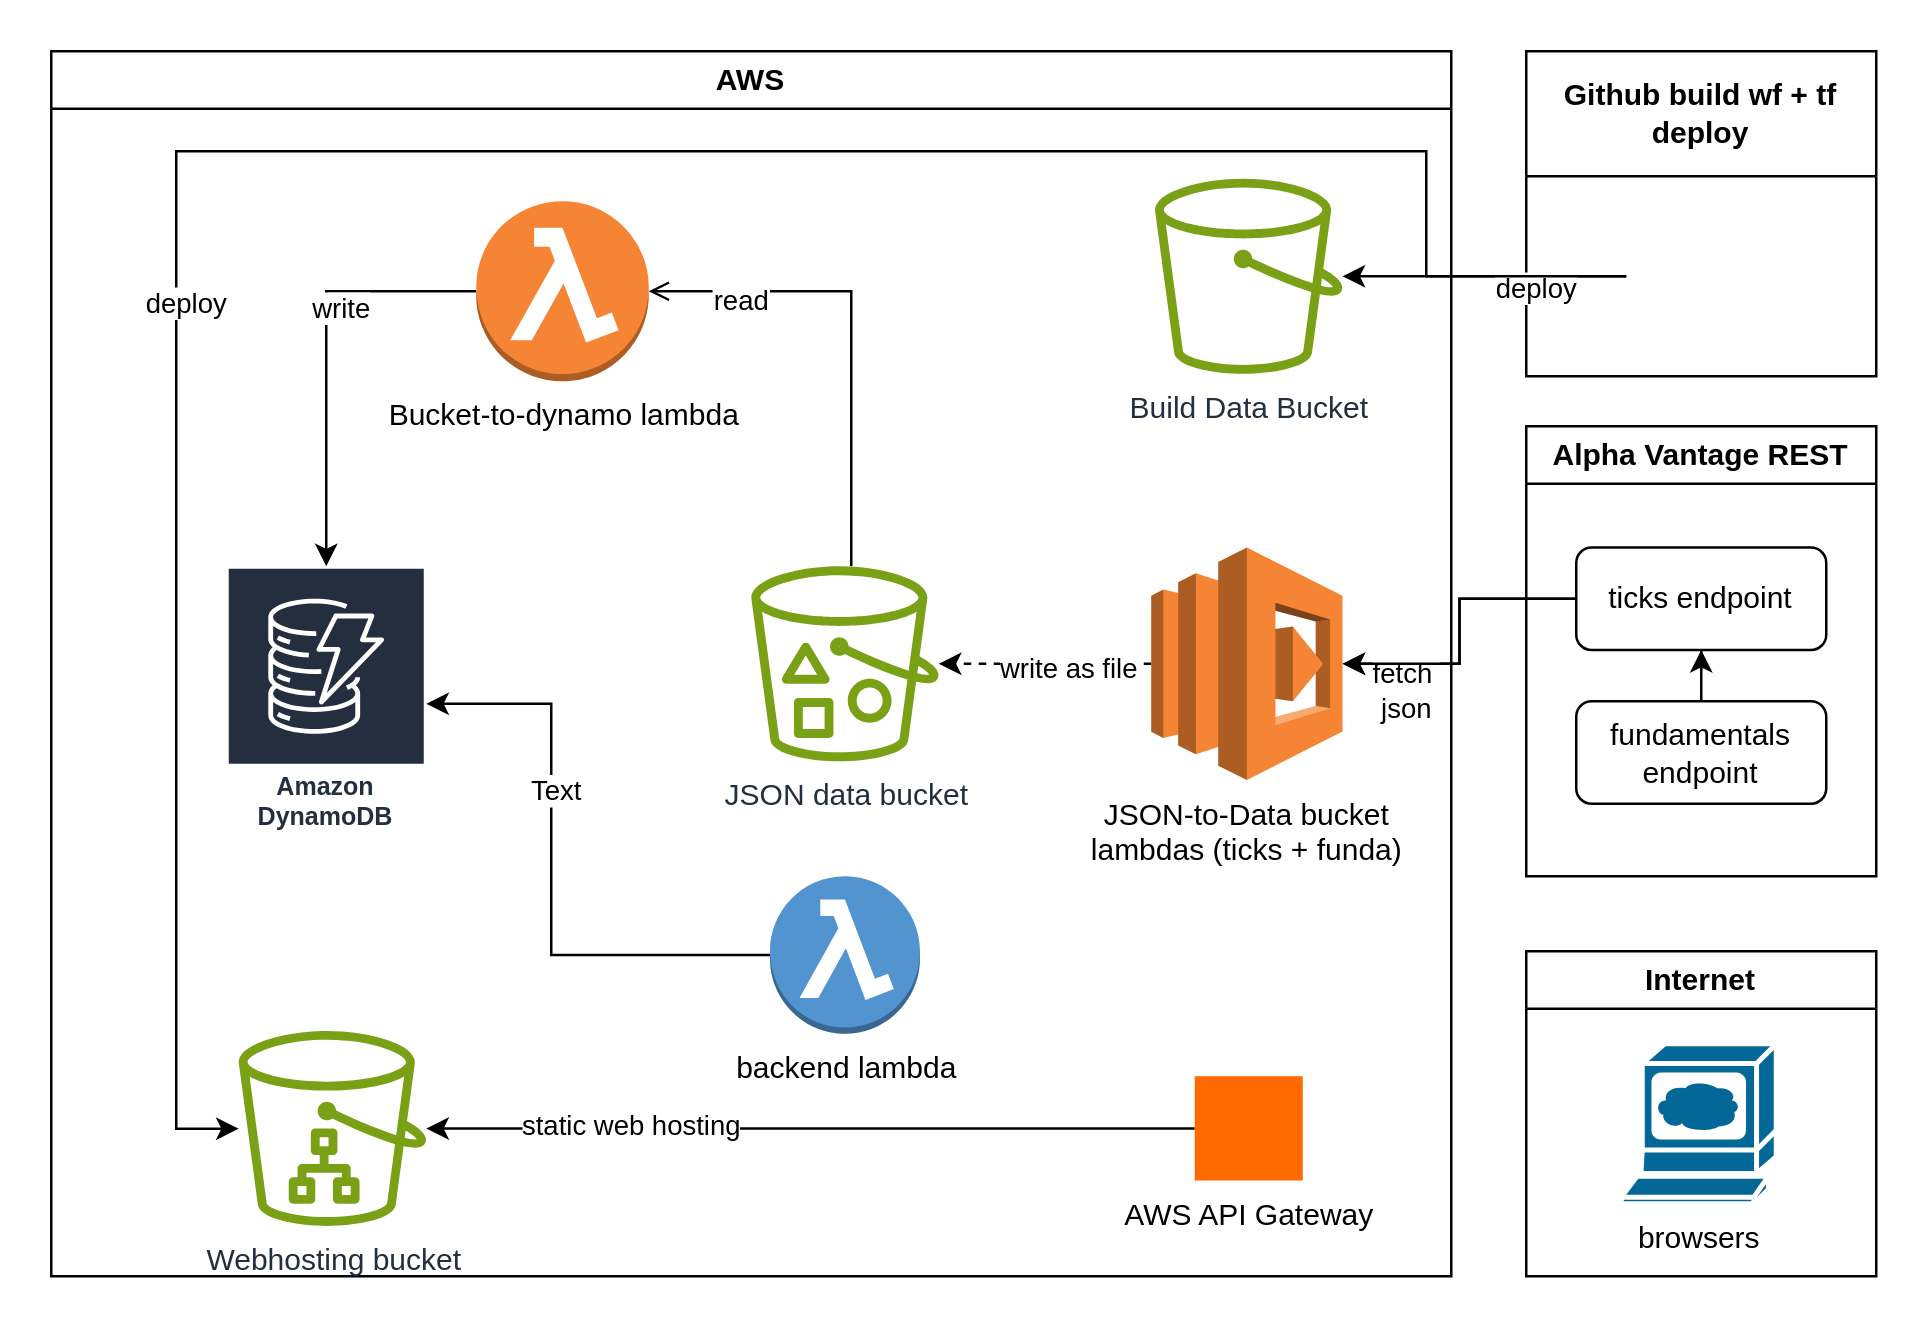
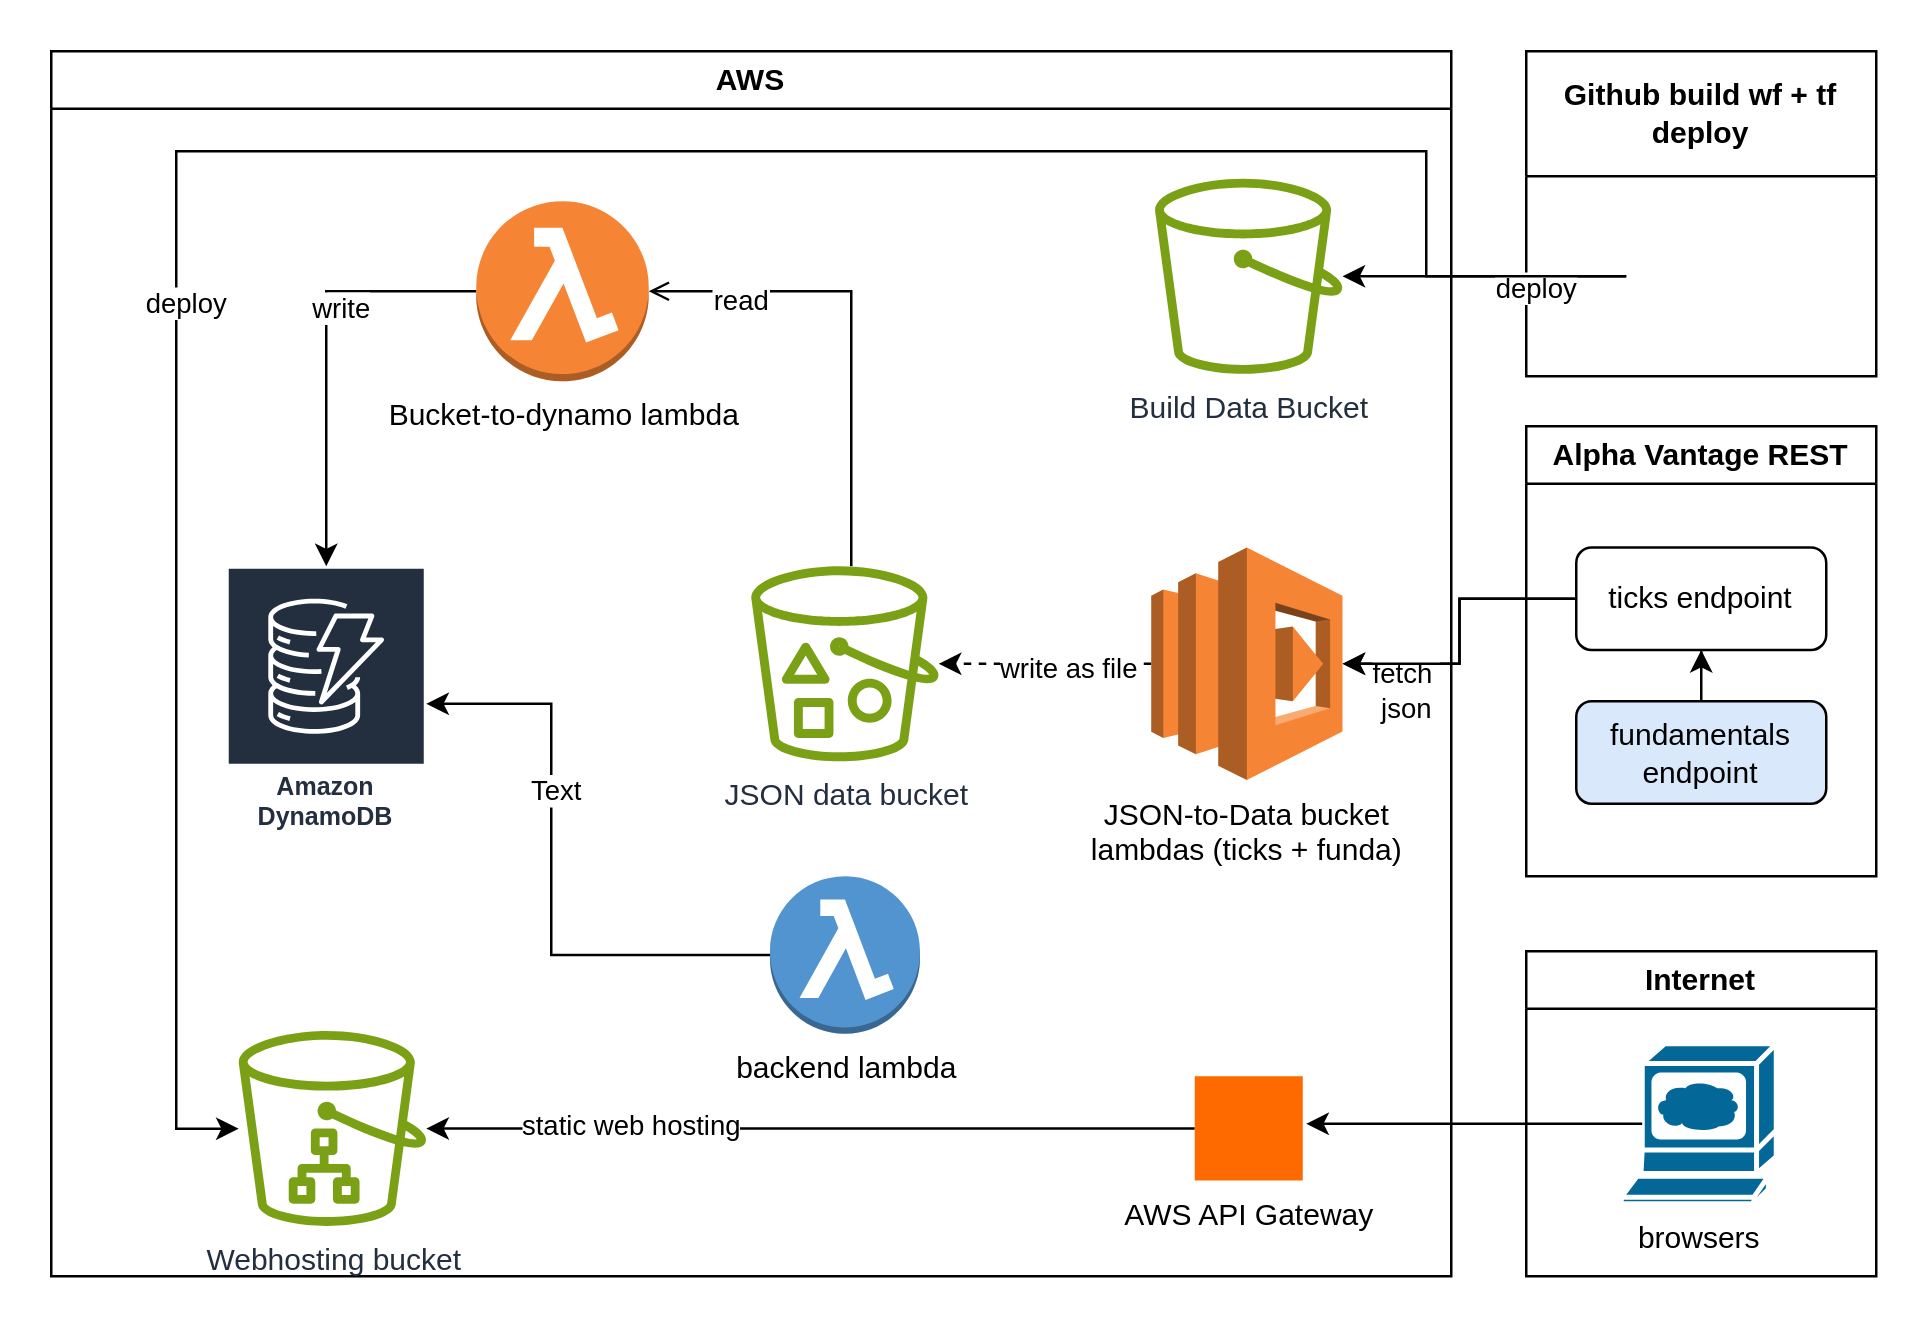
(1701, 753) -> (1701, 753)
none -> (1384, 1124)
